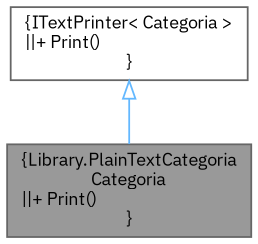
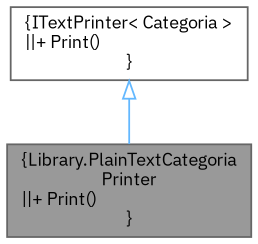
(129, 191) -> (129, 191)
